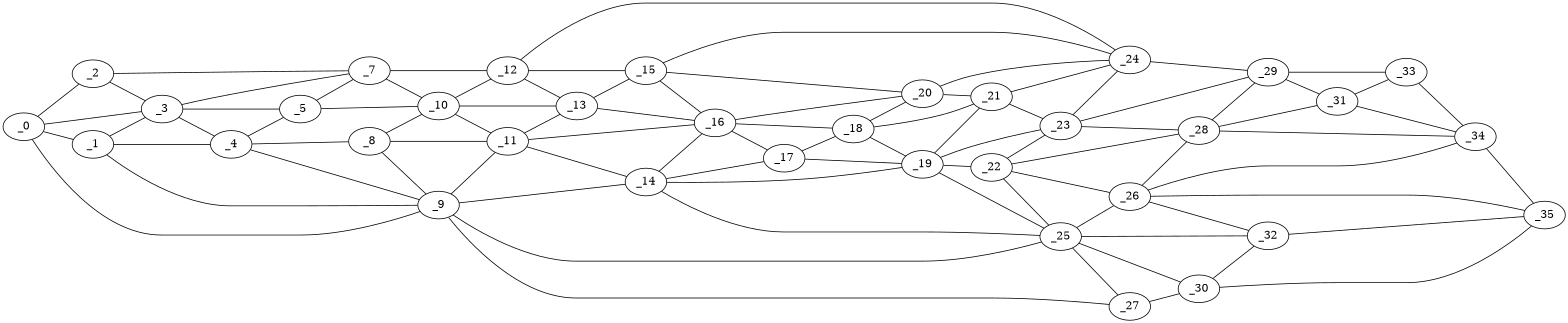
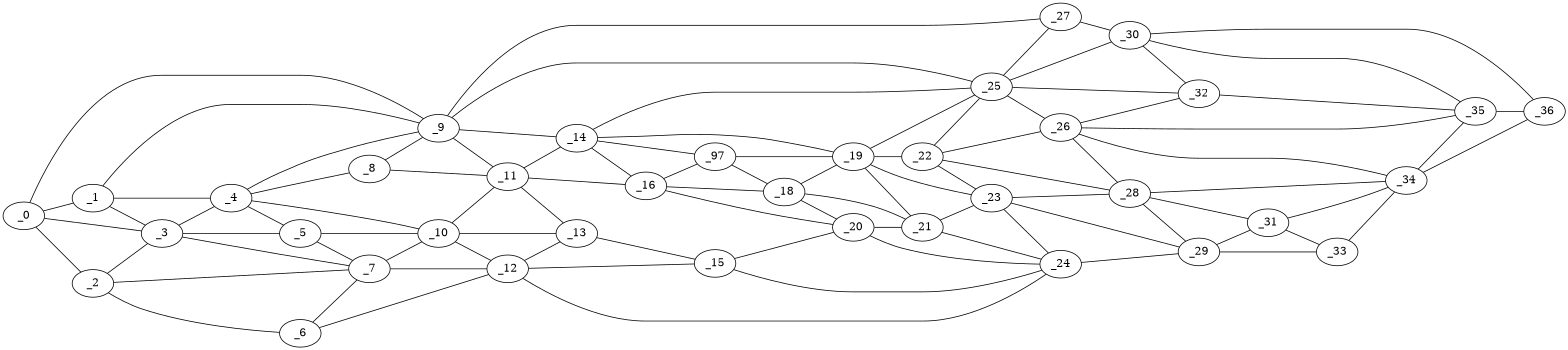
(681, 97) -> none
none -> (1545, 111)
(646, 114) -> none
(404, 124) -> (336, 213)
(784, 158) -> (715, 157)
none -> (300, 333)
